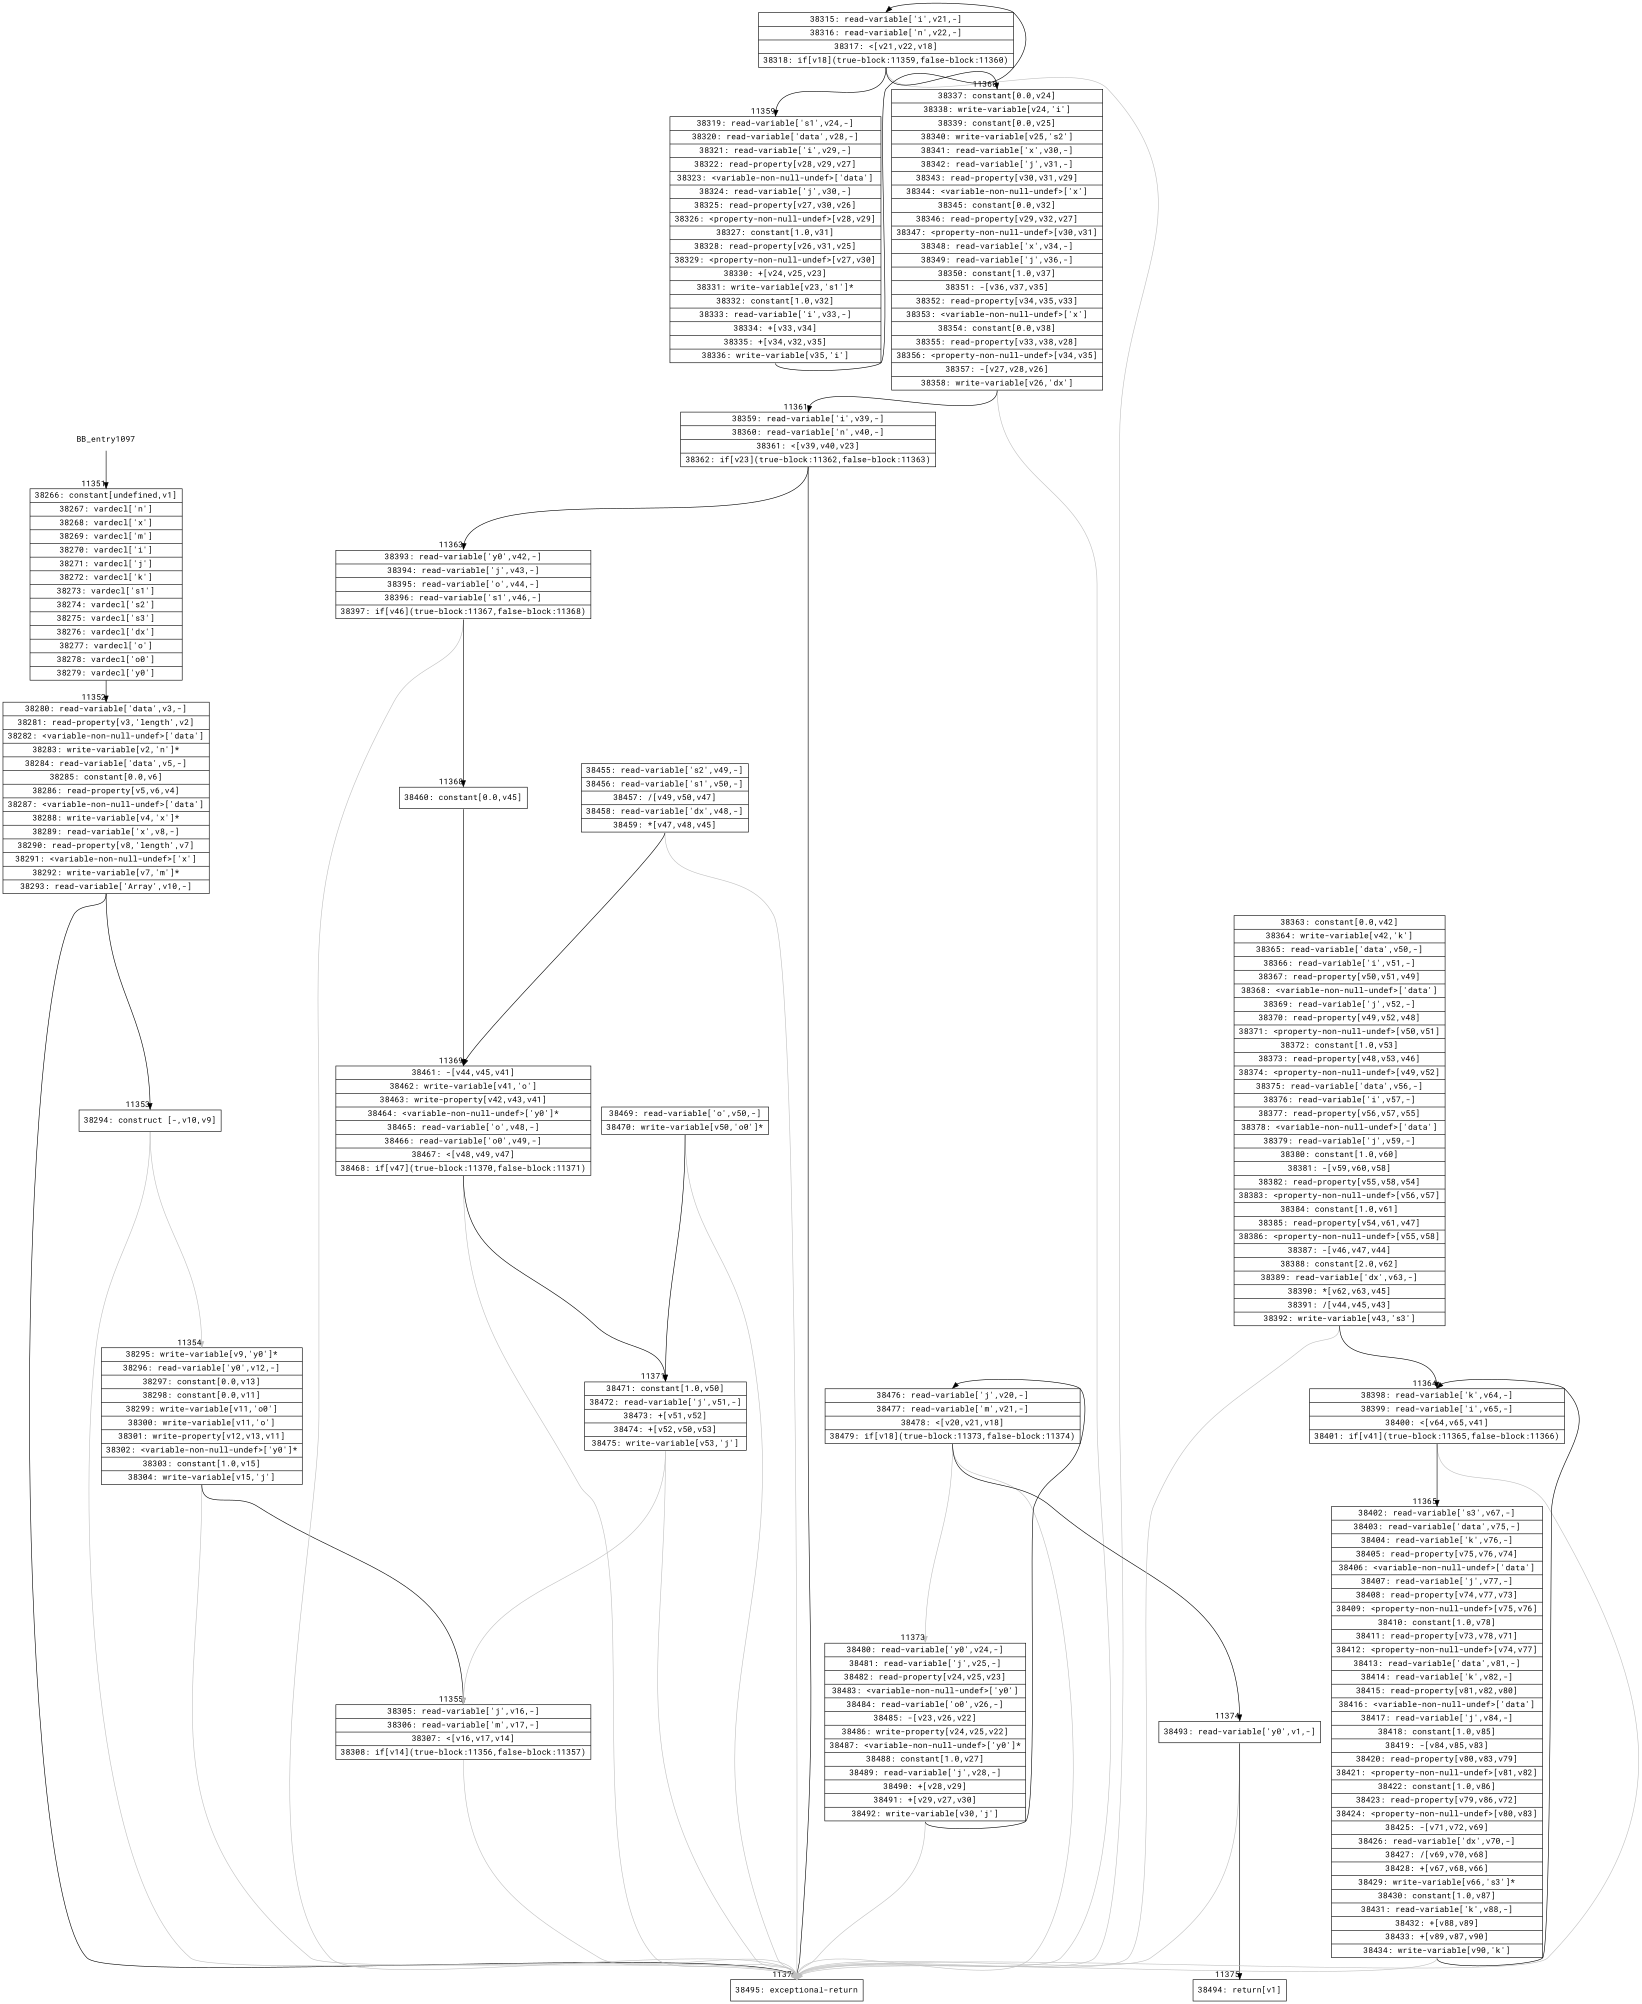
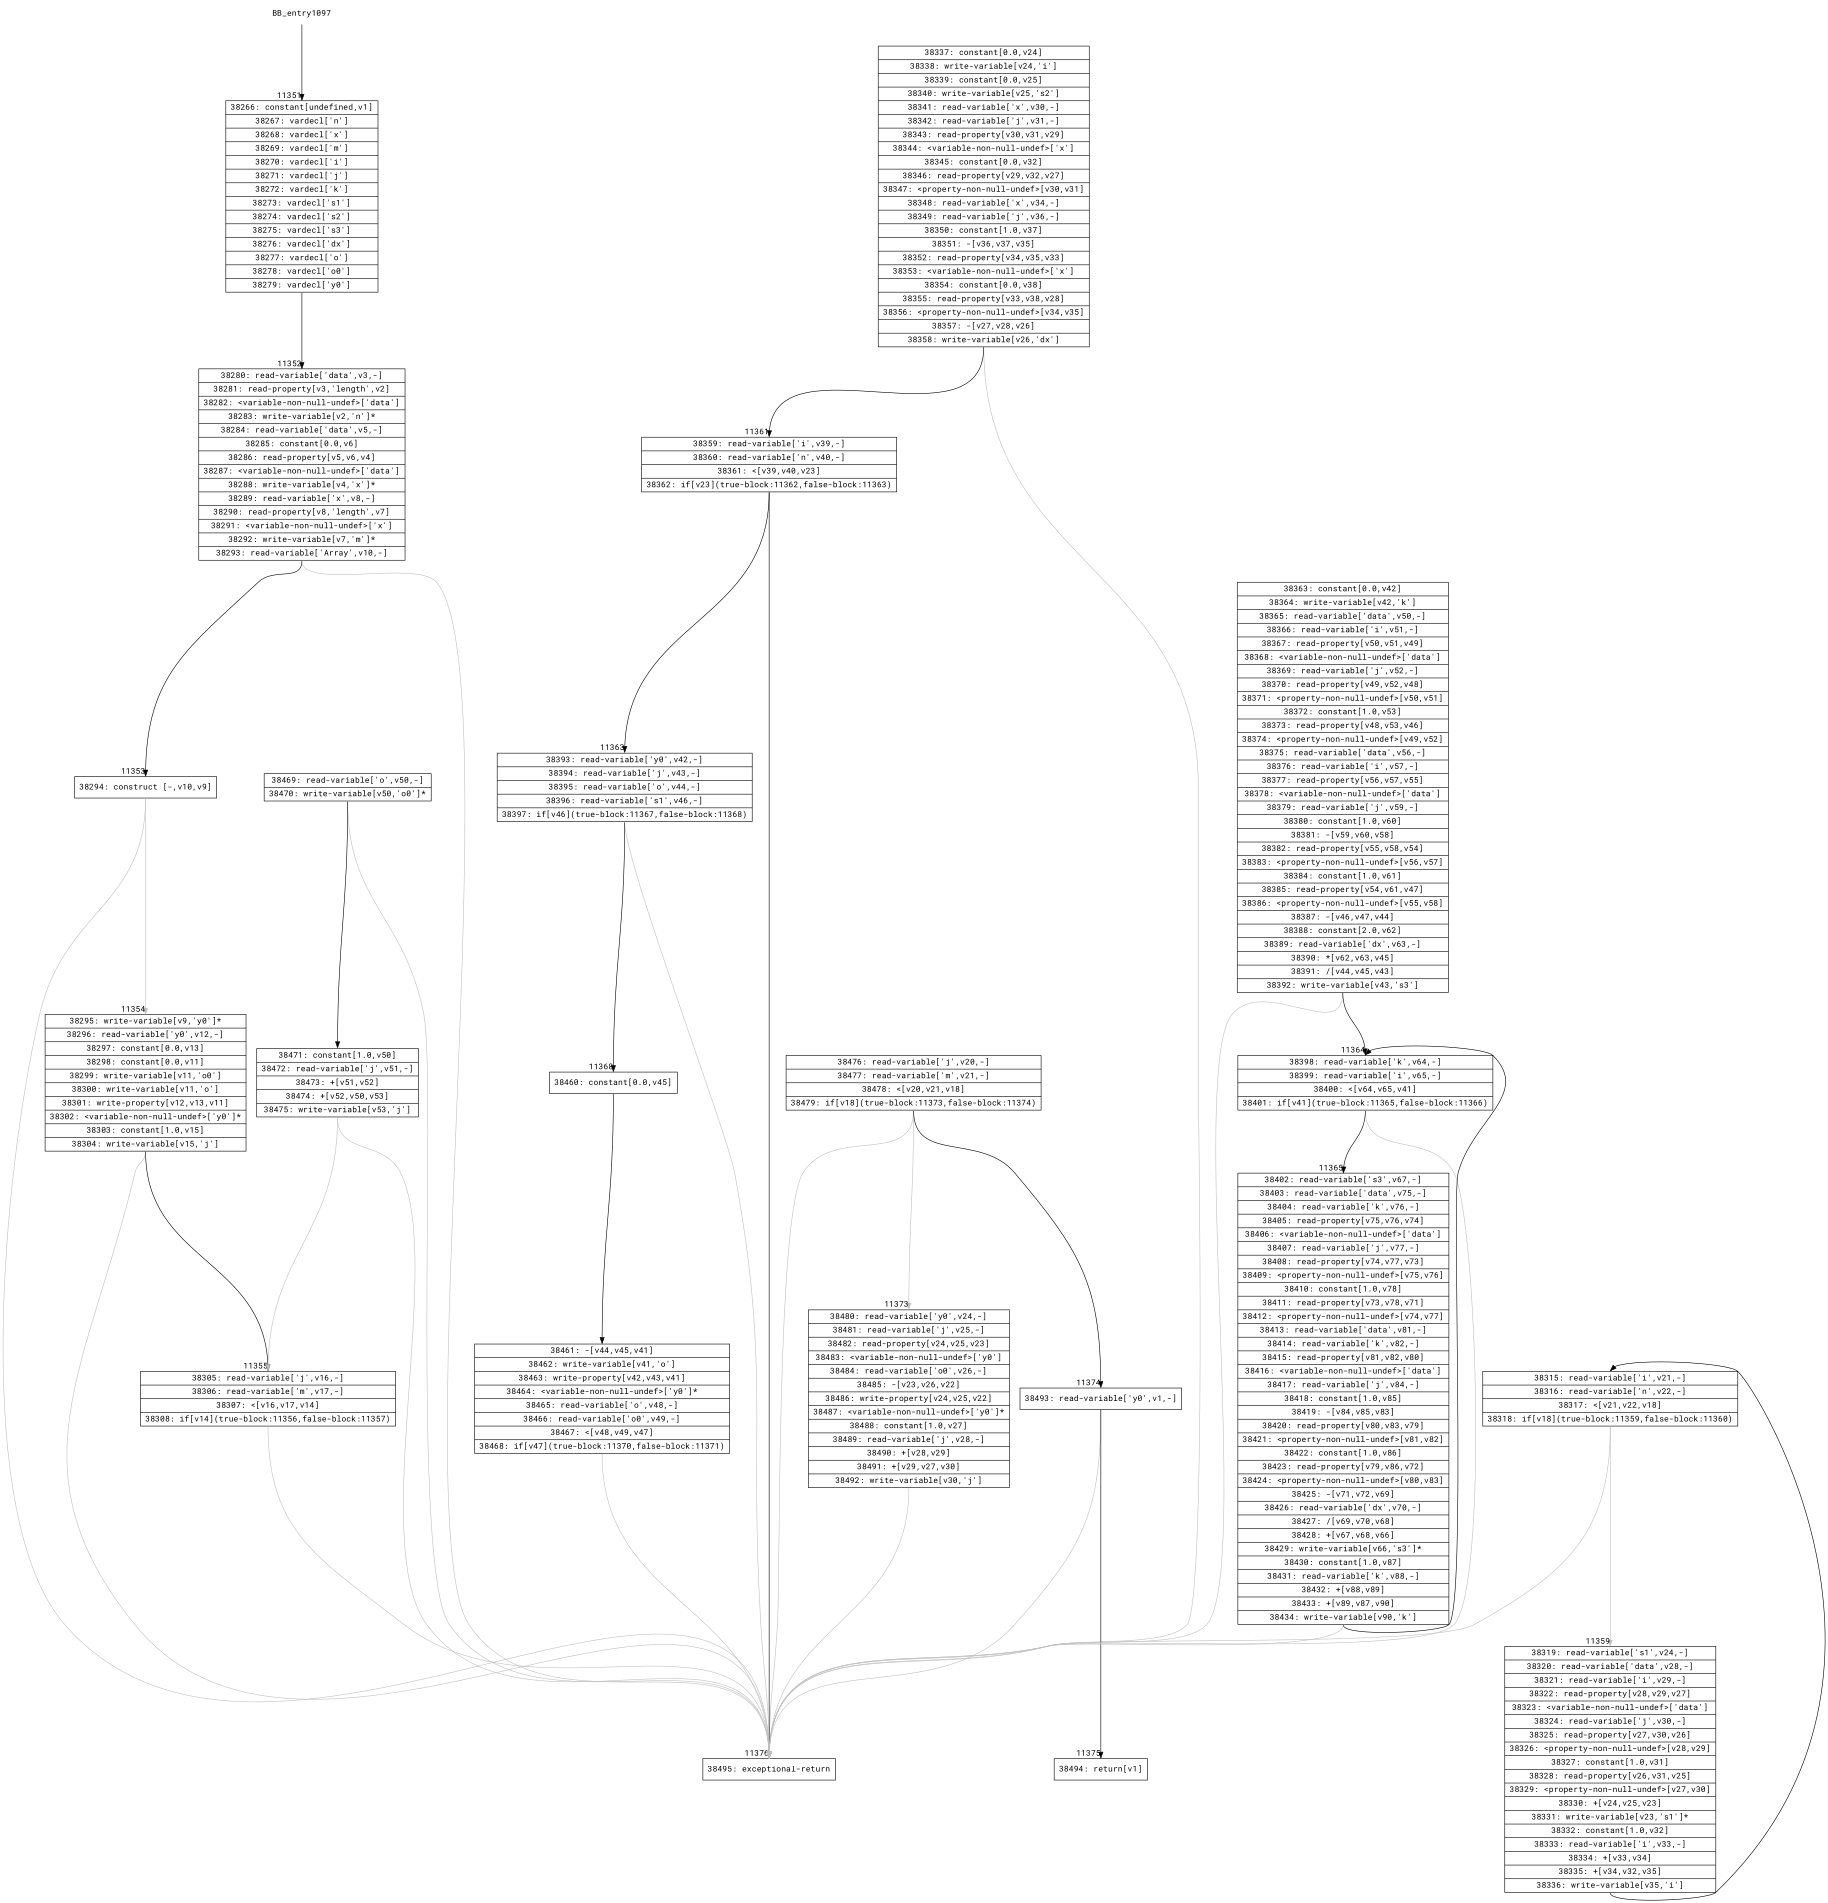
(936, 80) -> none
(834, 92) -> (1610, 1533)
(665, 798) -> none
(547, 1289) -> none
(1032, 1586) -> none
(45, 1770) -> (453, 1209)
